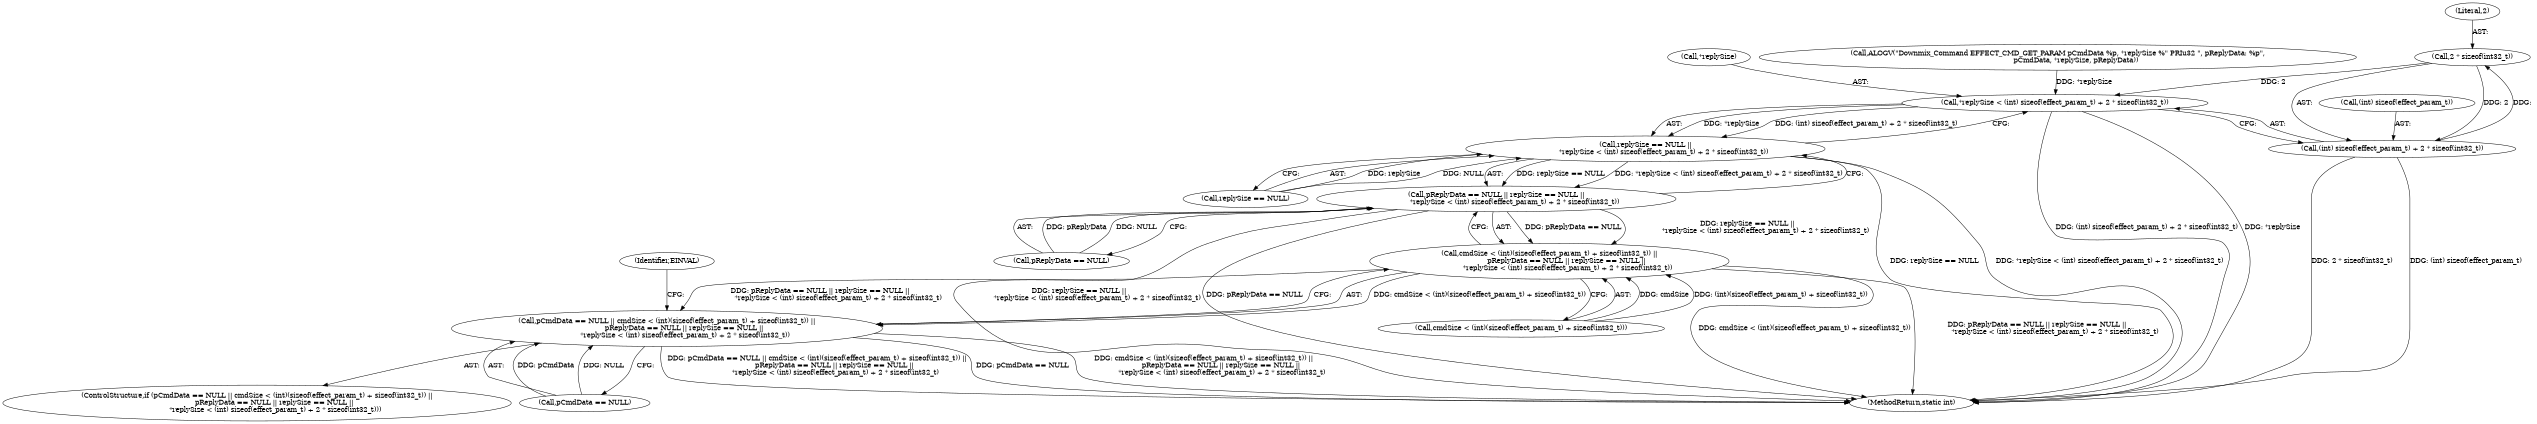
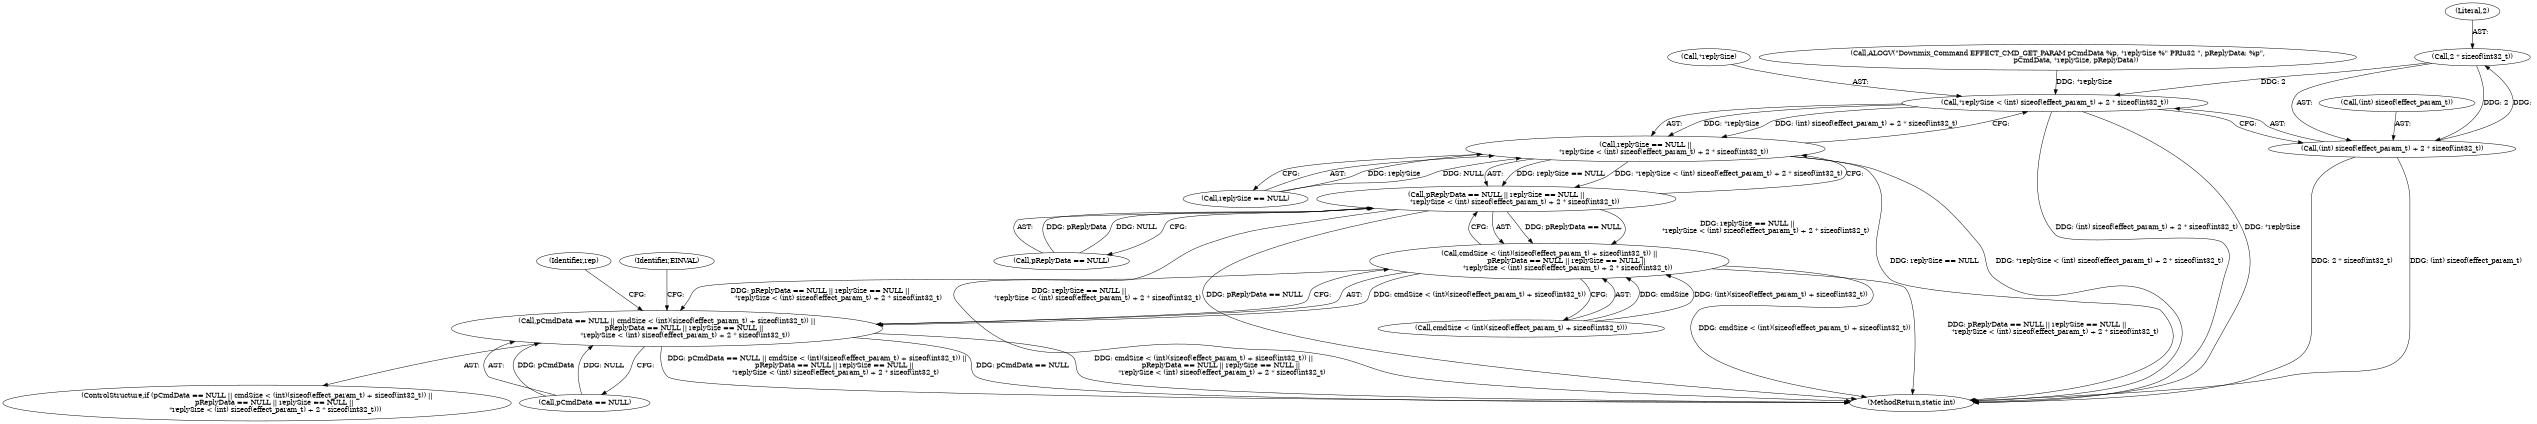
none -> (574, 261)
